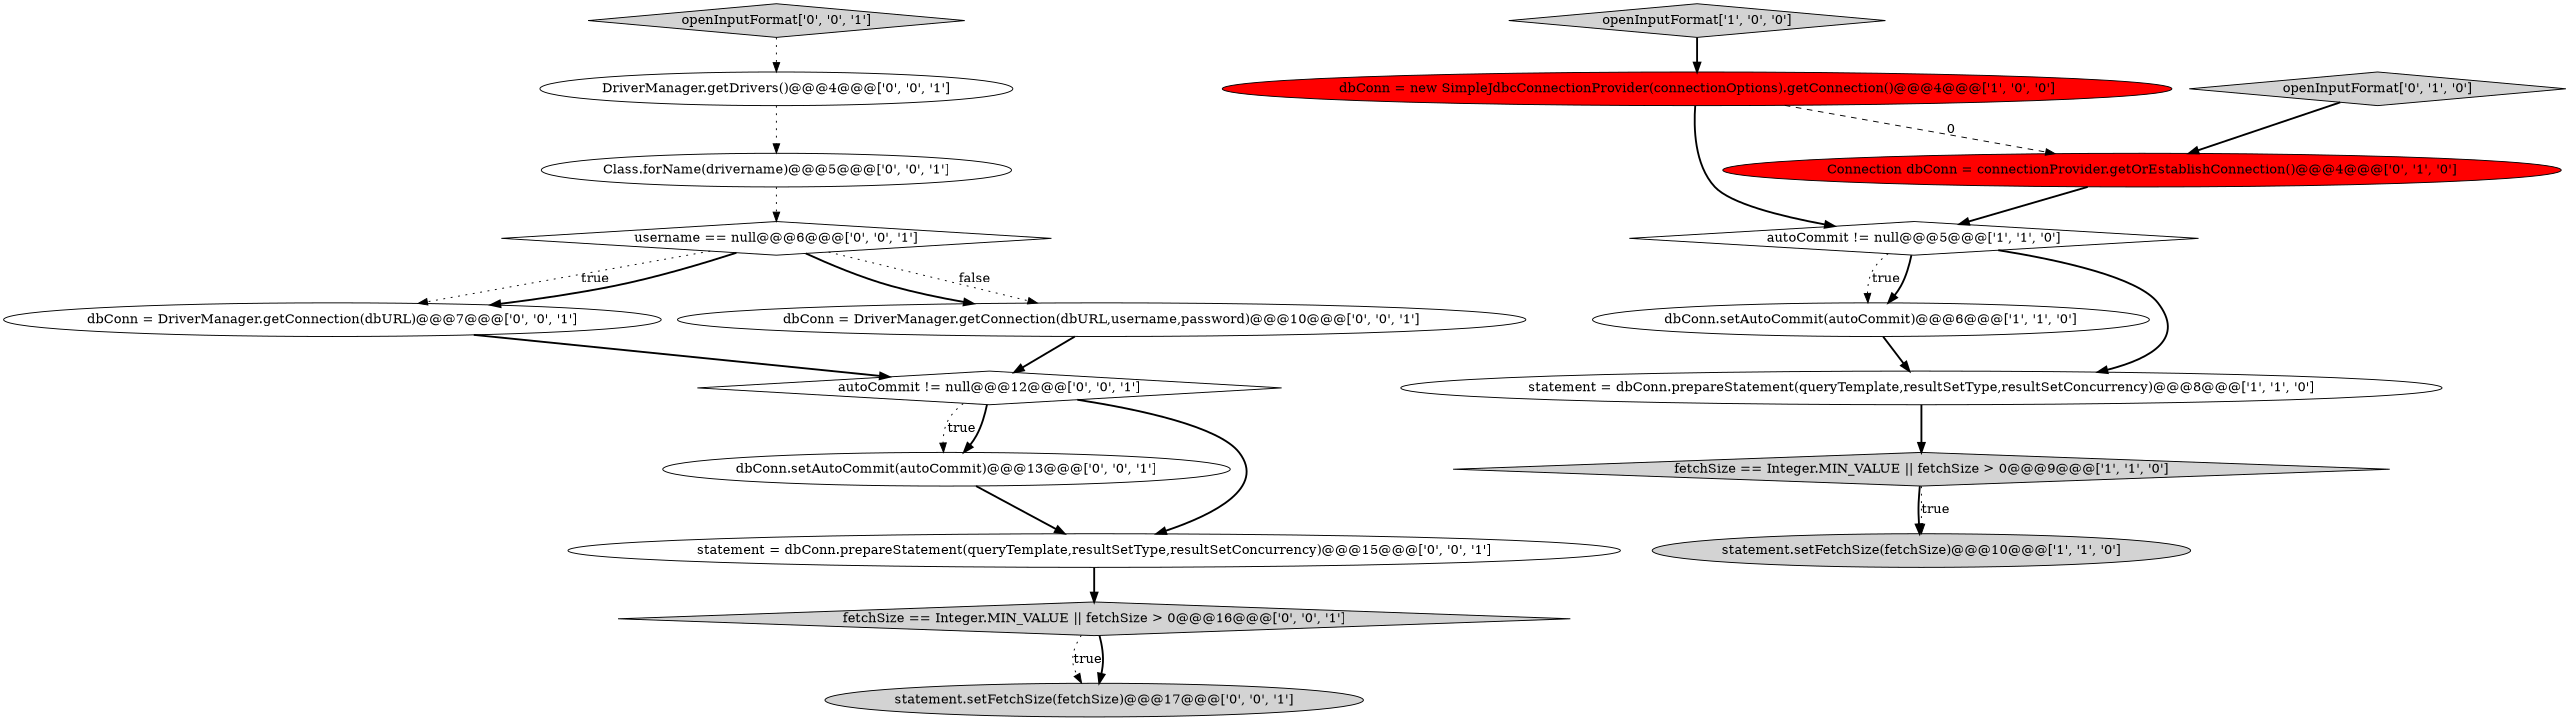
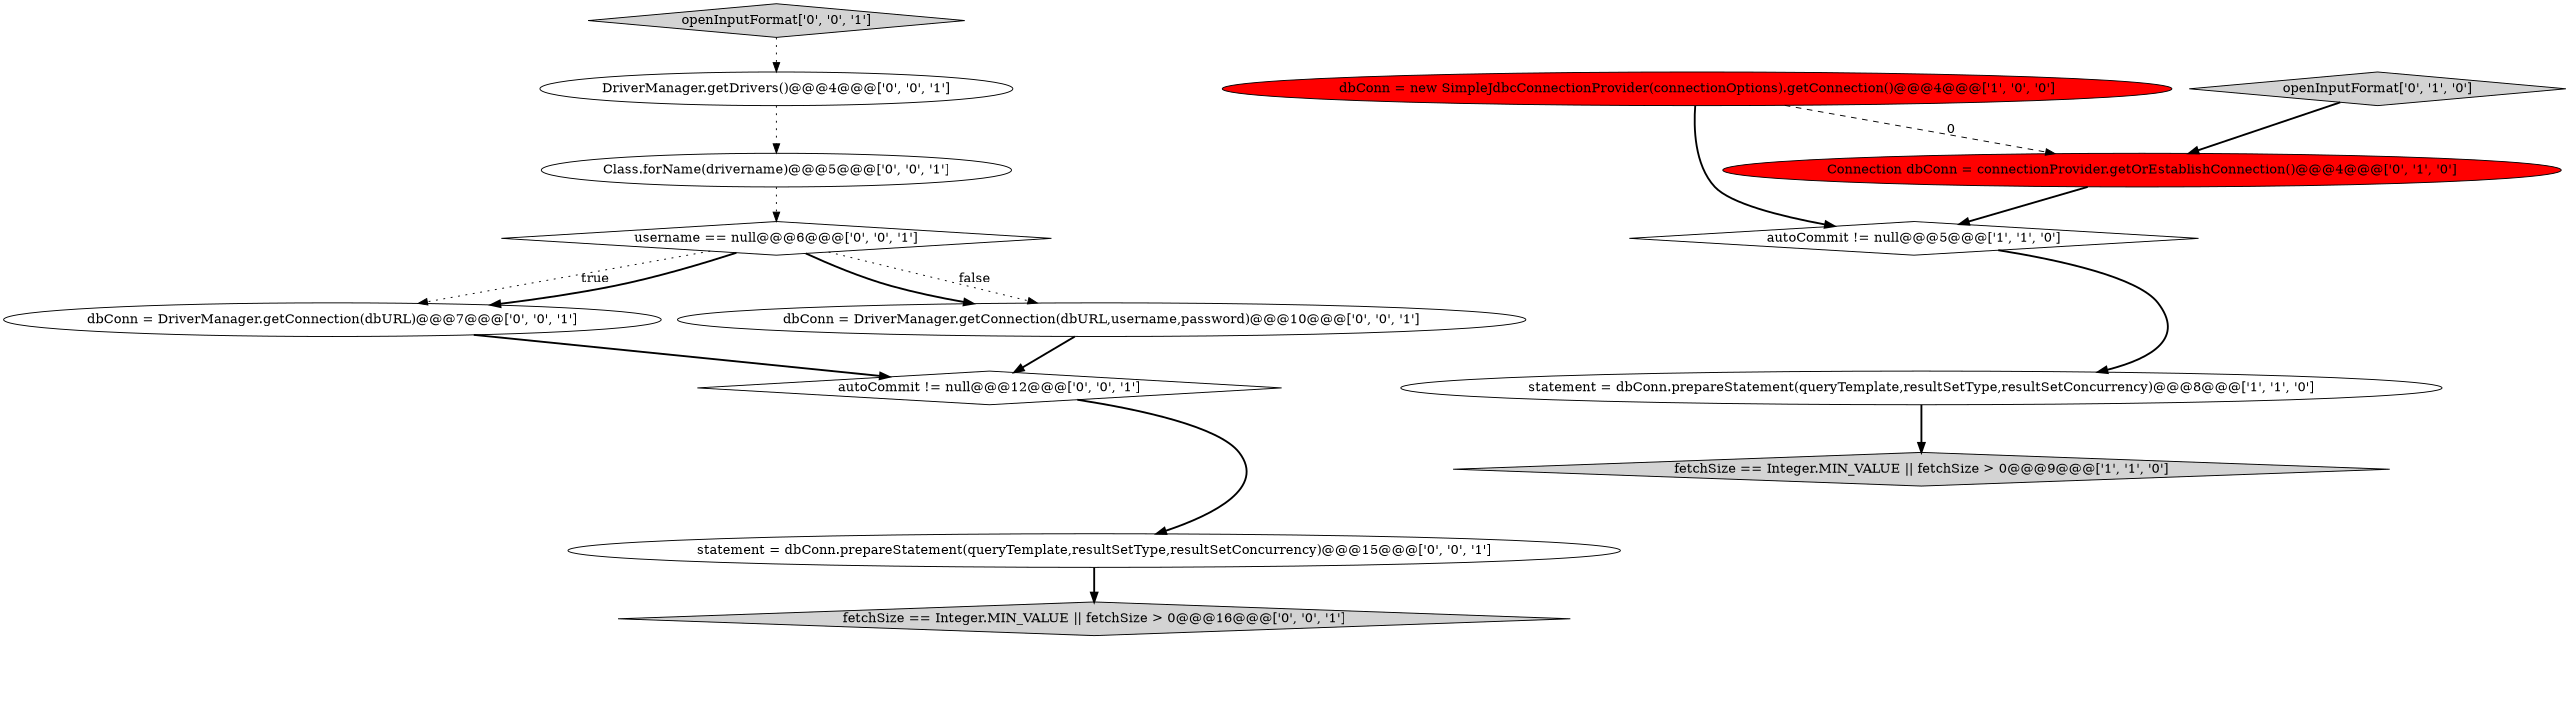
(1697, 21) -> none
(1871, 320) -> none
(946, 469) -> none
(1921, 551) -> none
(1094, 700) -> none
